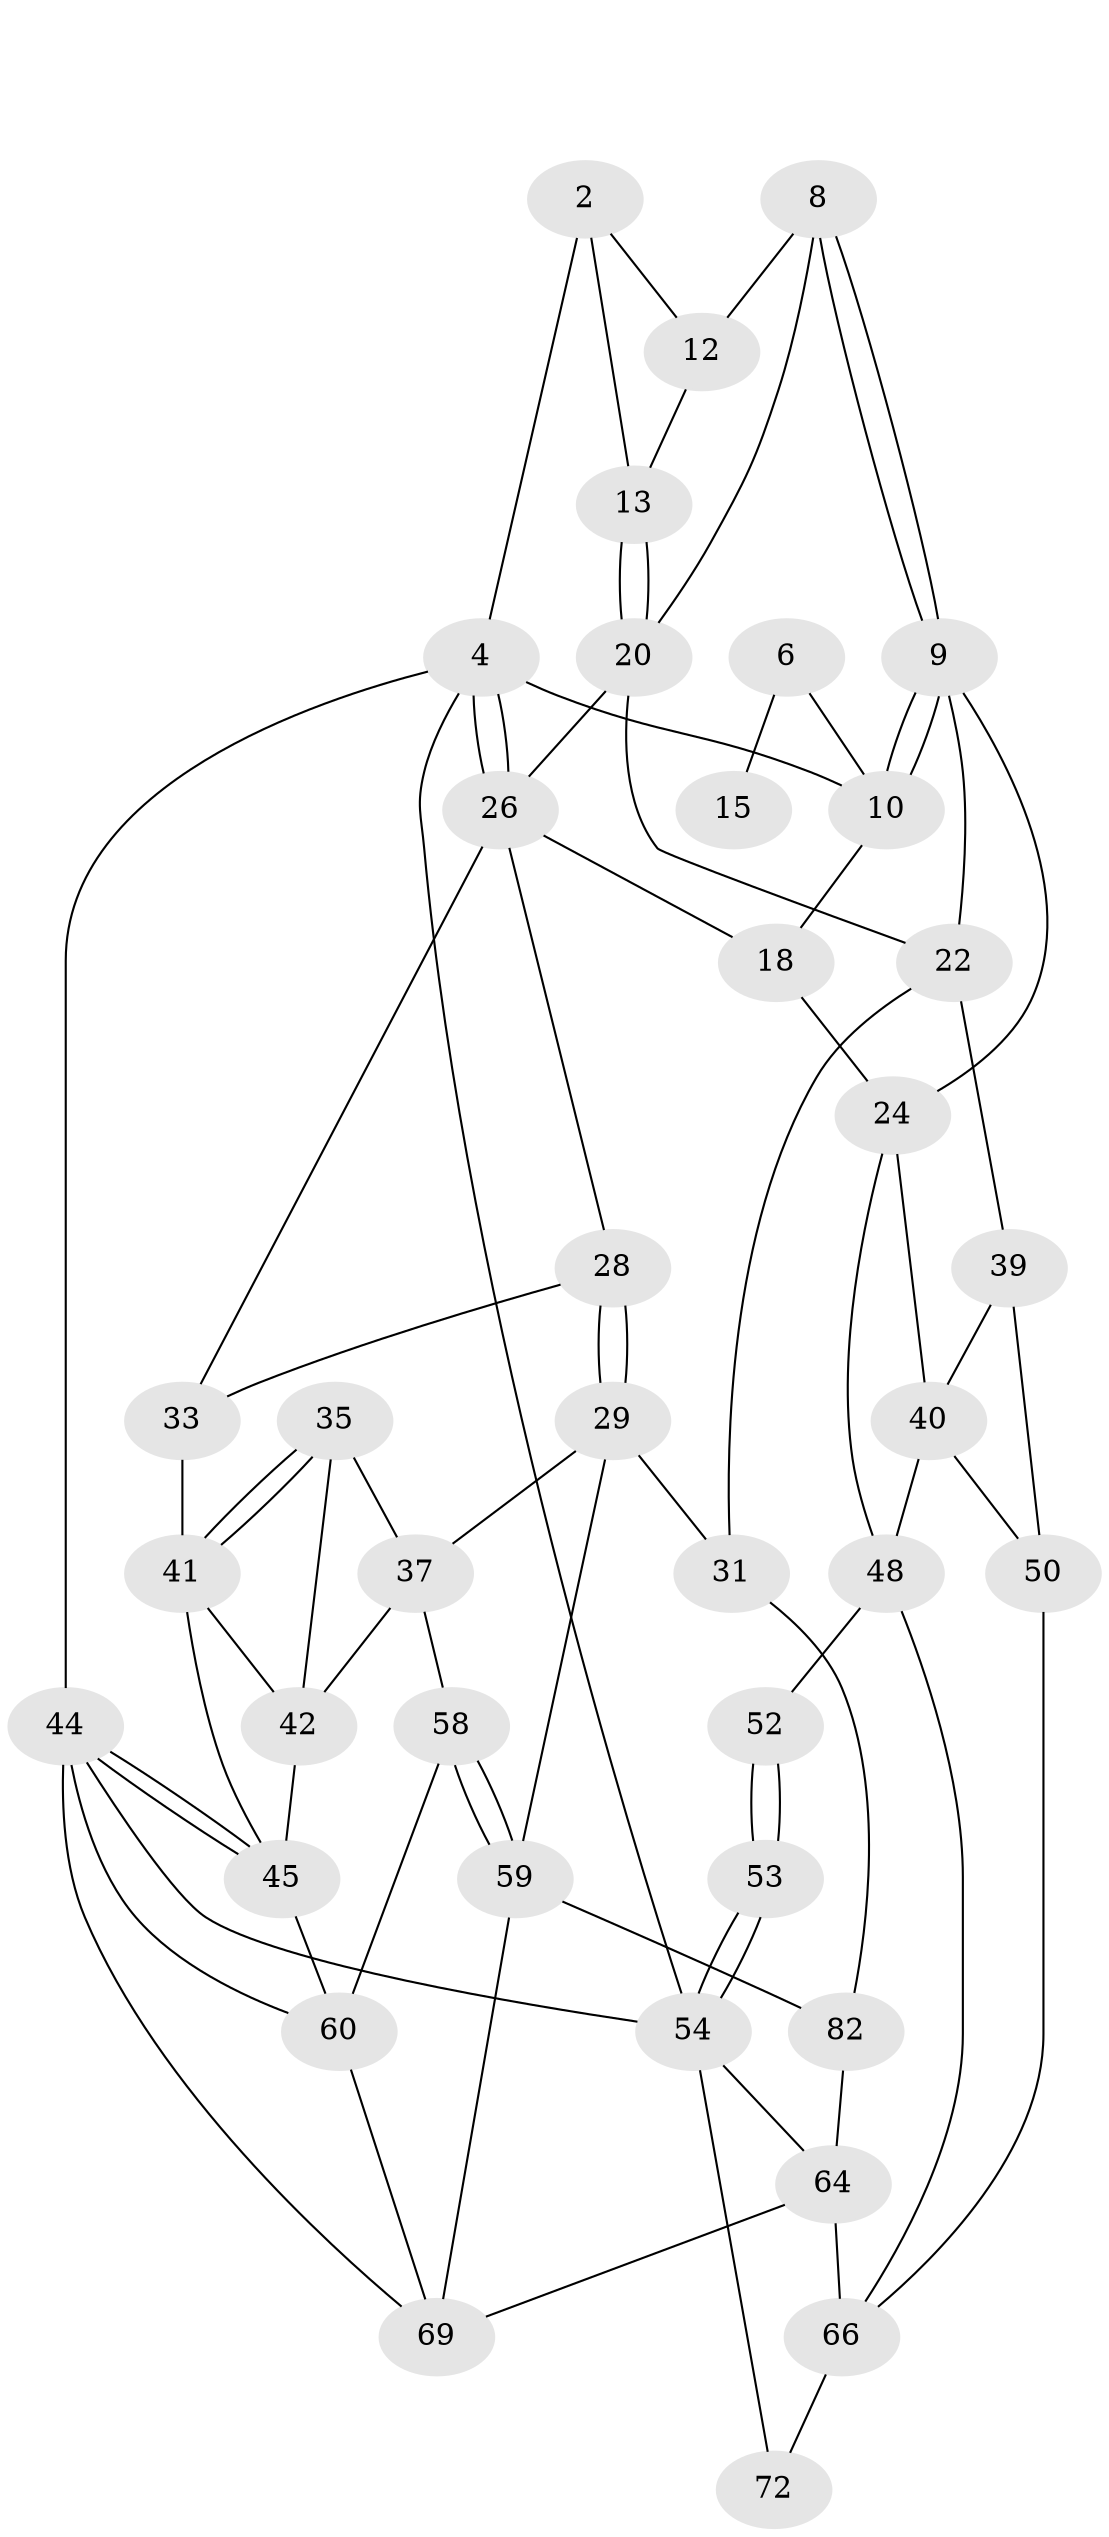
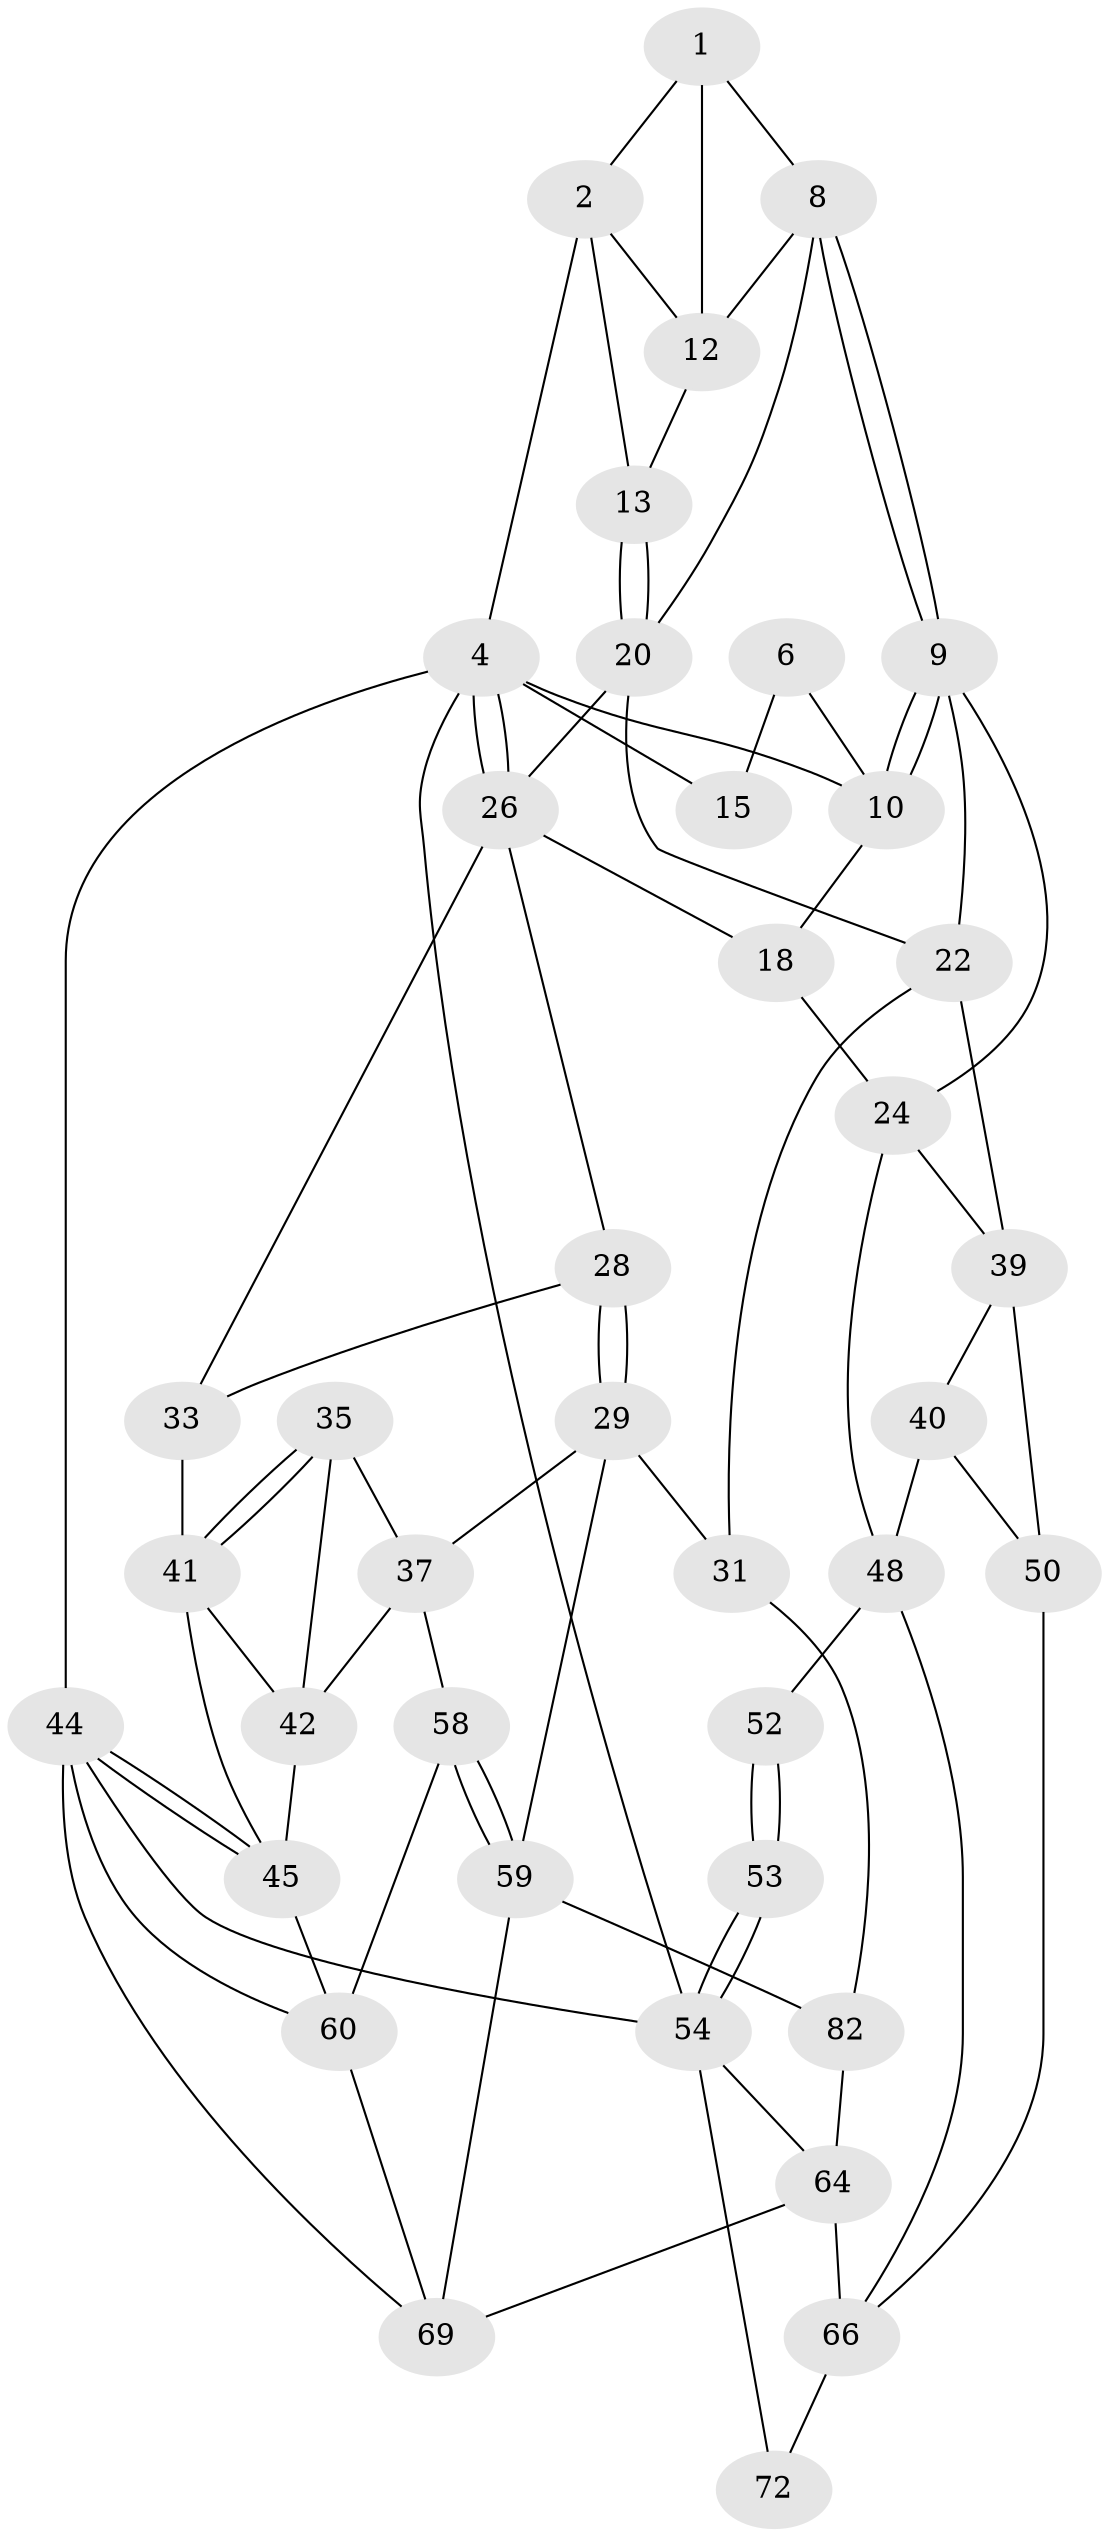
none -> (702, 47)
none -> (608, 734)
(911, 1268) -> (951, 1192)
